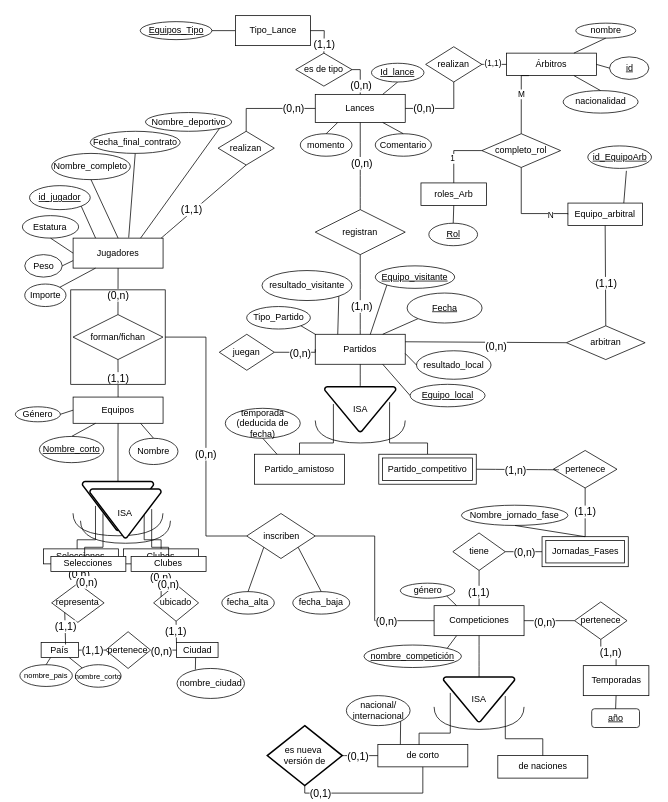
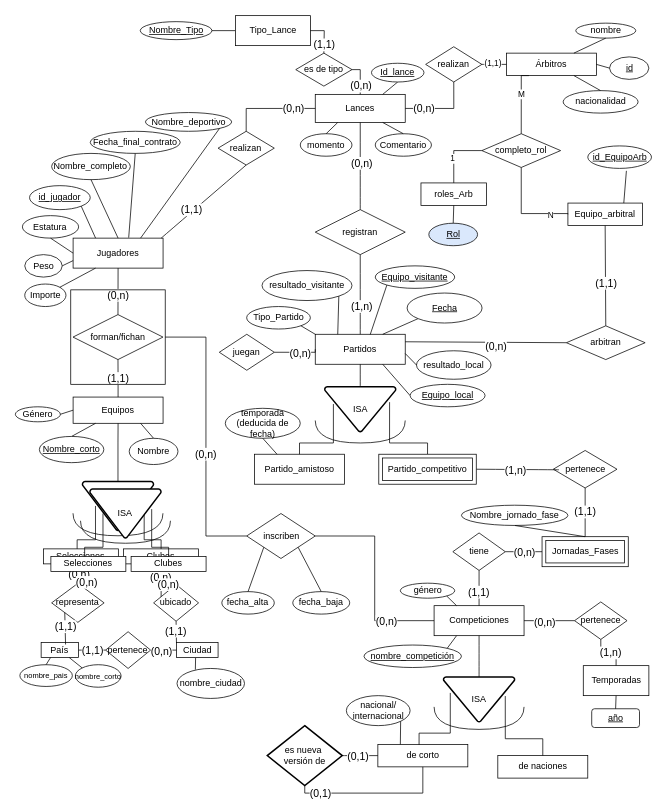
(177, 30) -> (177, 30)
(453, 234) -> (453, 234)
